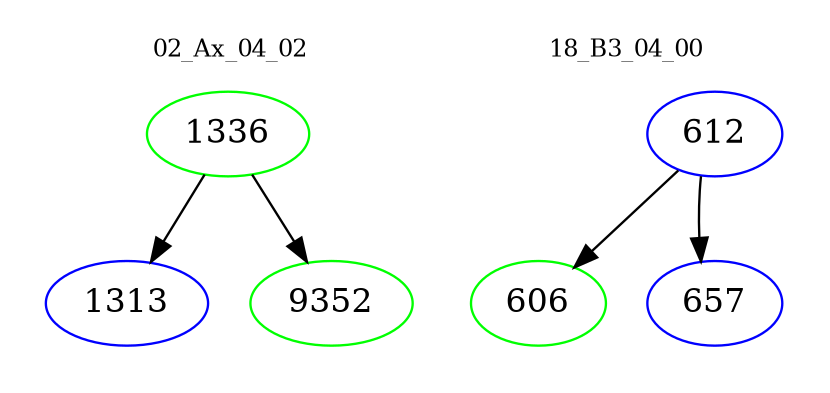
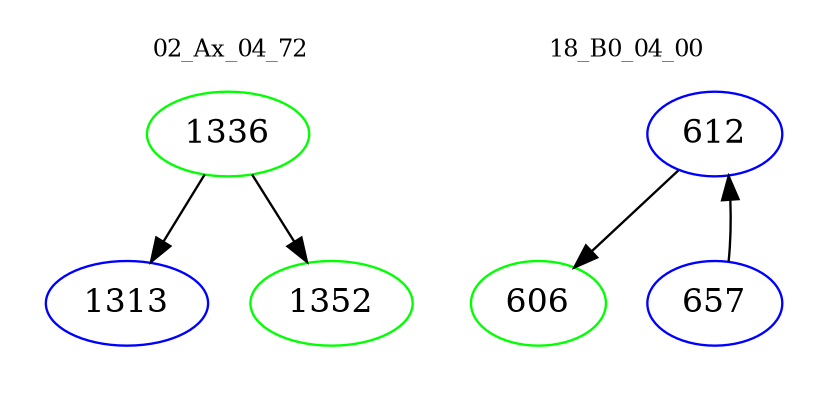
(230, 51) -> (230, 51)
(627, 51) -> (627, 51)
(699, 207) -> (731, 231)
(332, 303) -> (332, 303)
